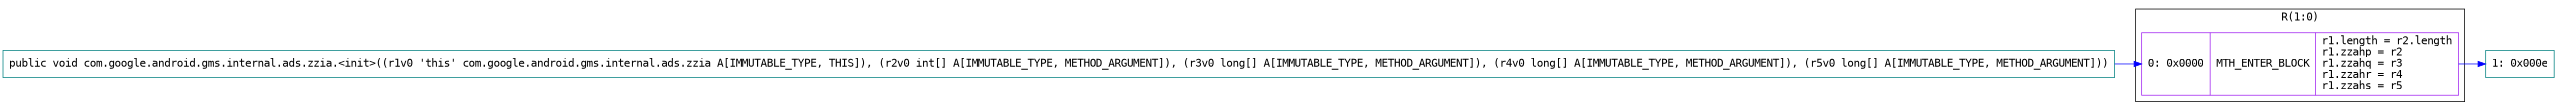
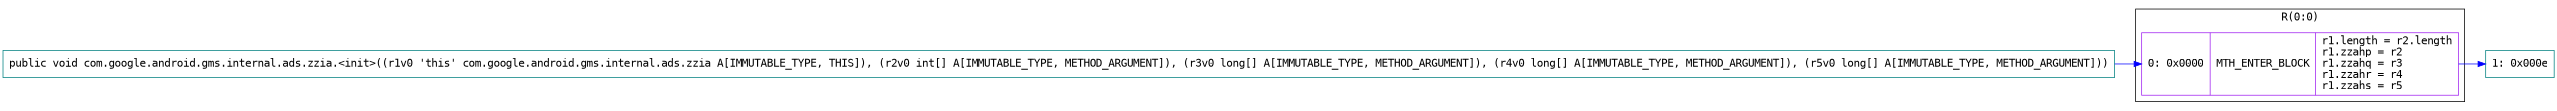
(2300, 18) -> (2300, 18)
